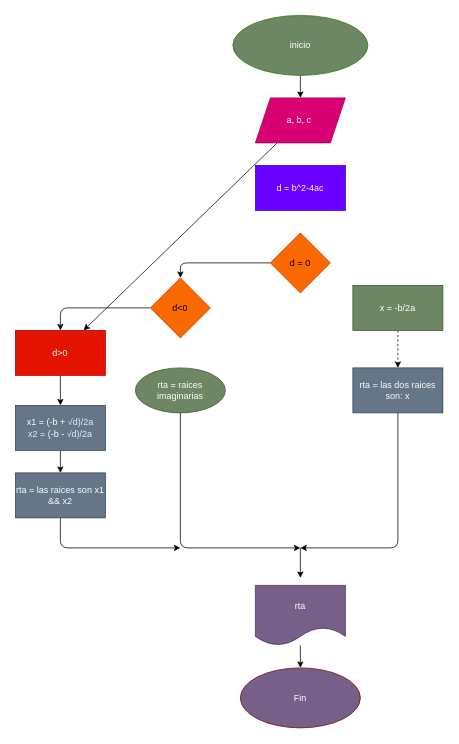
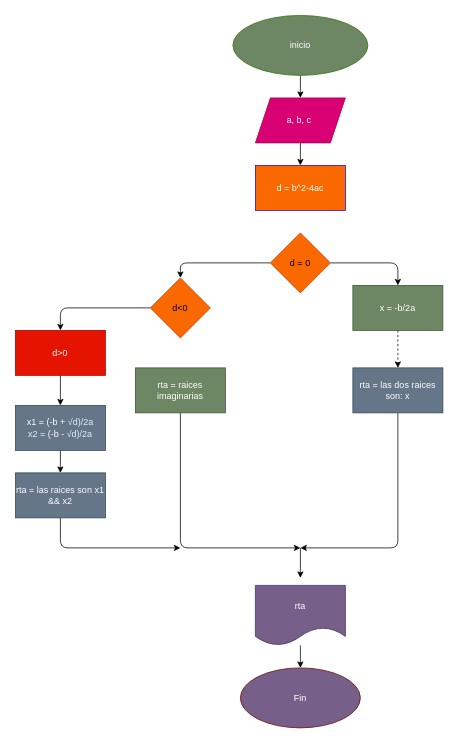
(245, 174) -> (300, 151)
(300, 188) -> (300, 188)
none -> (398, 270)
(180, 390) -> (180, 390)
